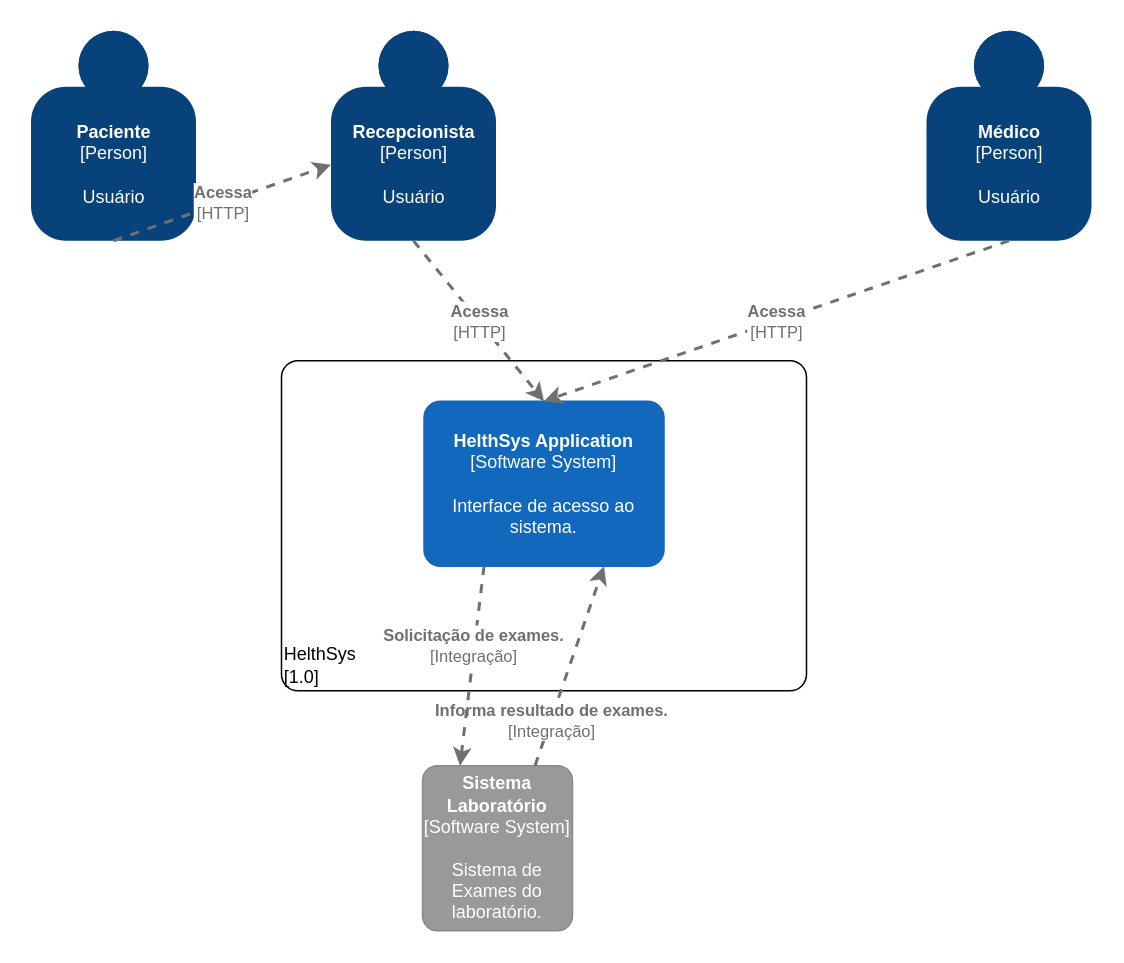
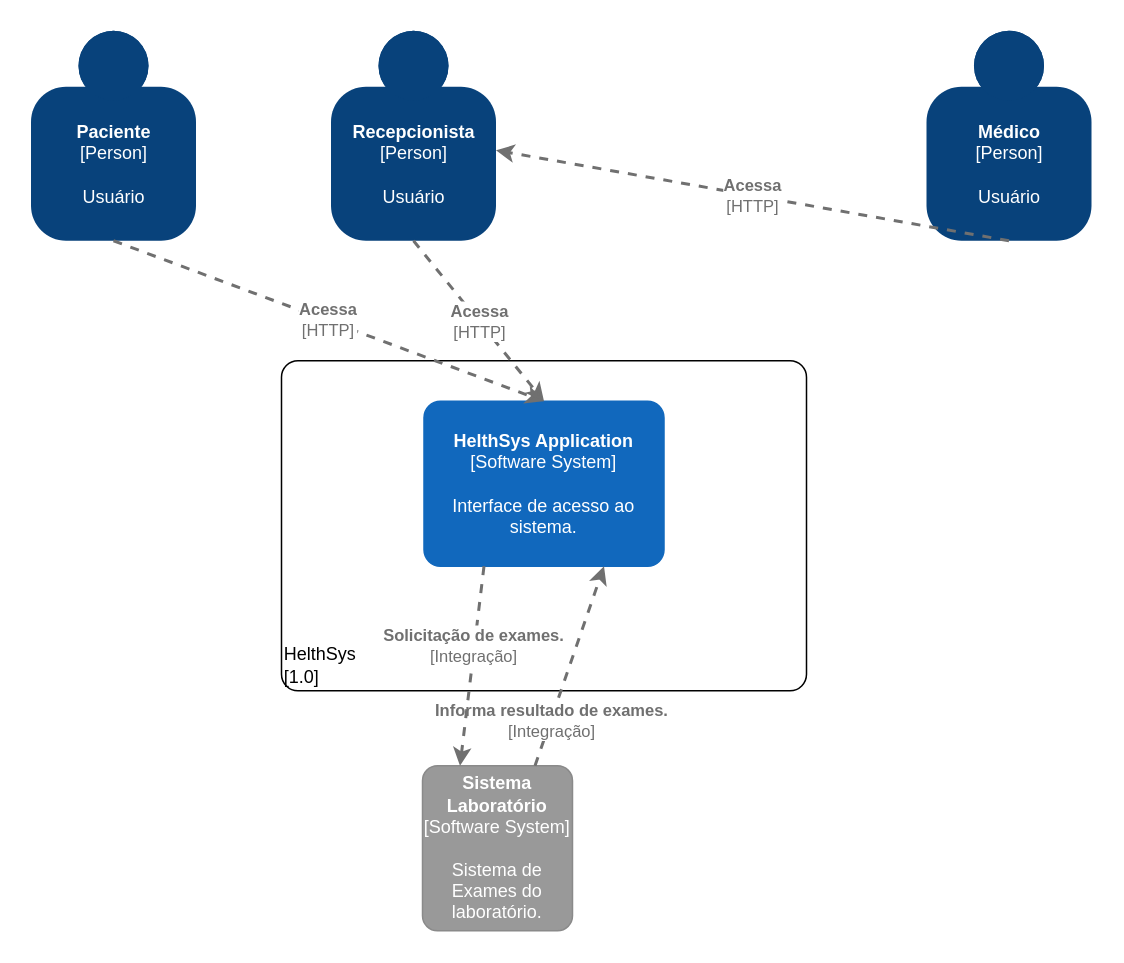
(275, 184) -> (214, 278)
(896, 280) -> (886, 219)
